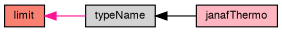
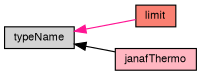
(71, 16) -> (111, 24)
